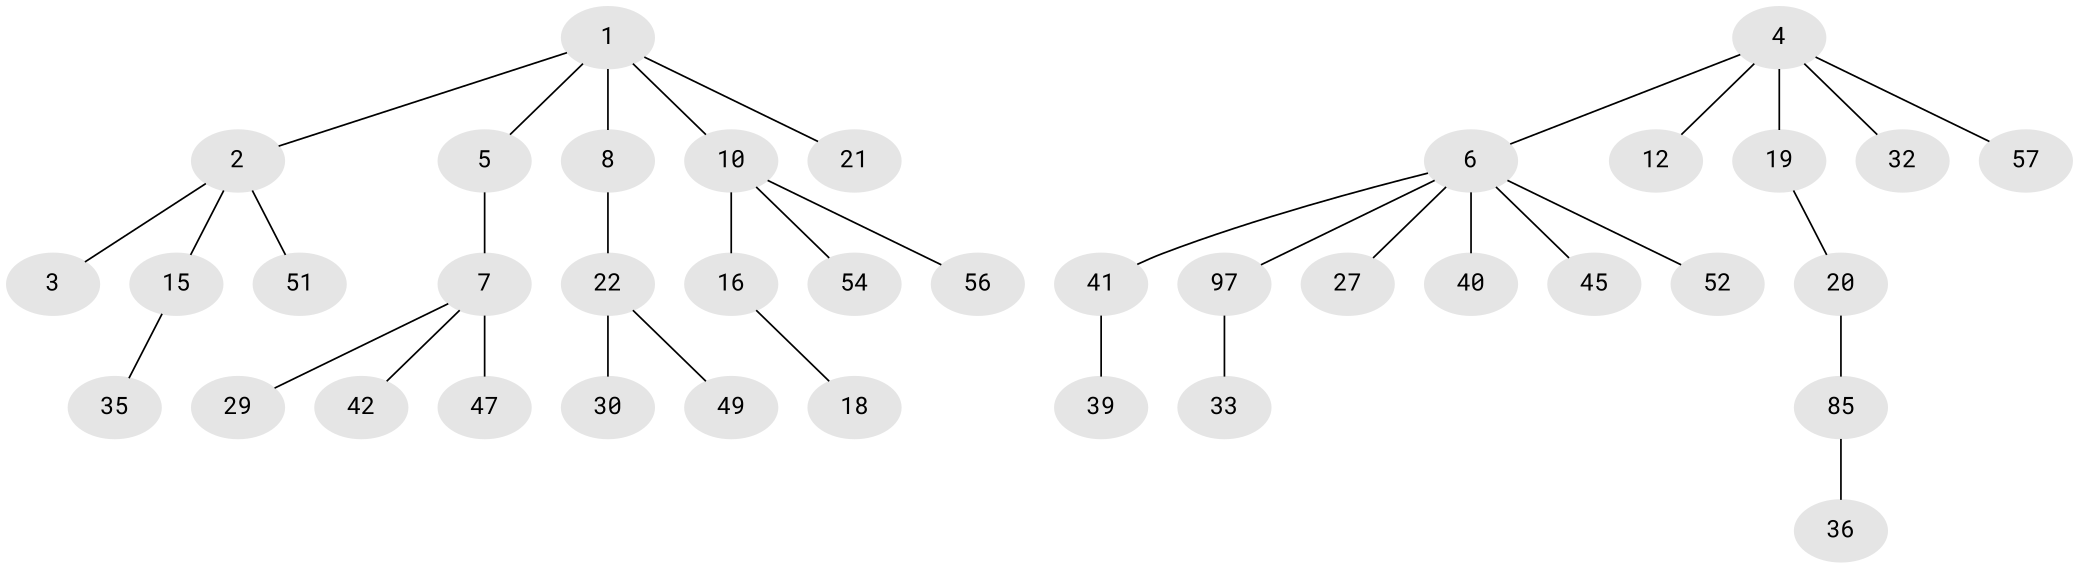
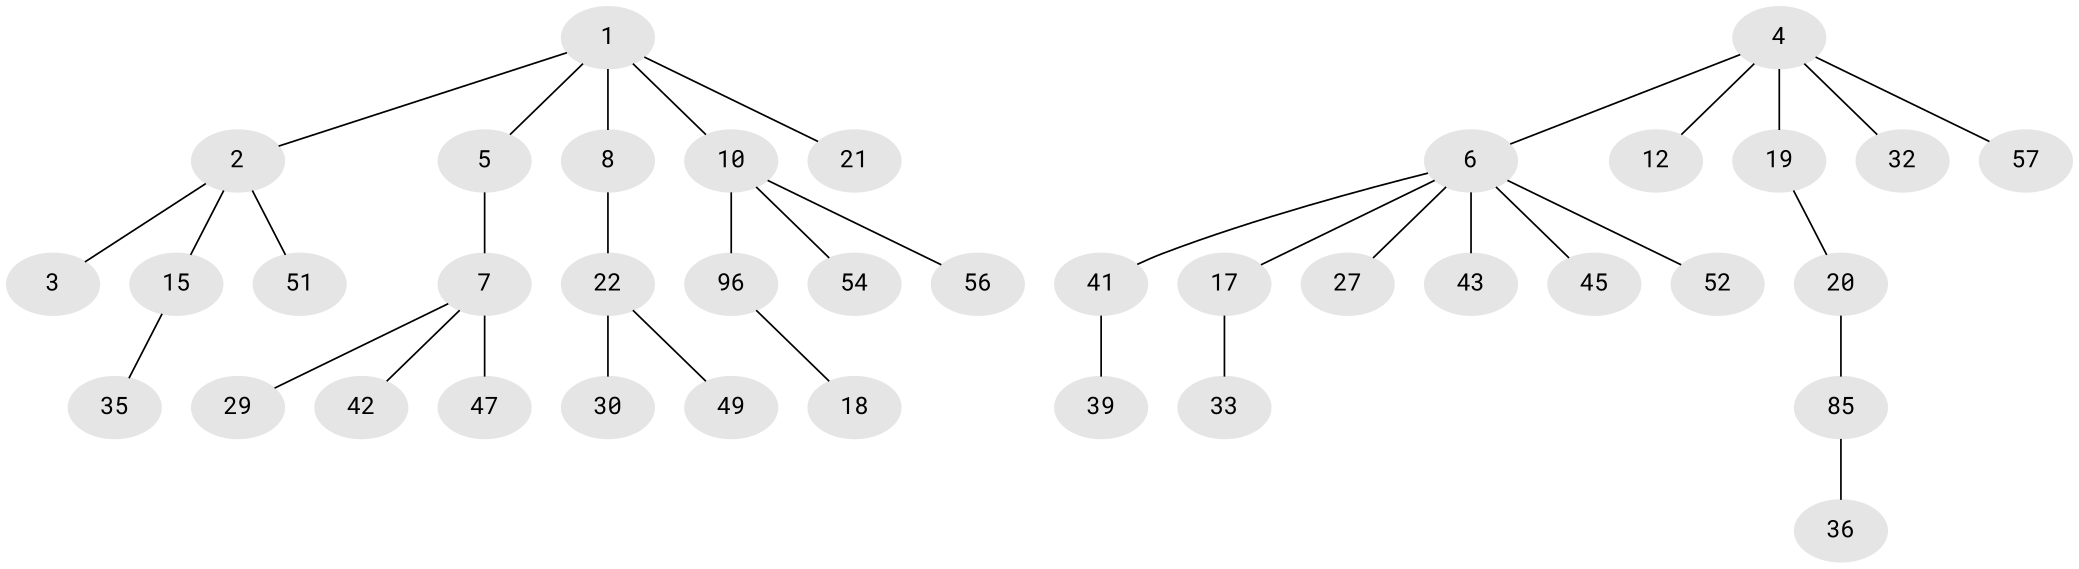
(731, 284) -> (731, 284)
(1224, 284) -> (1224, 284)
(1471, 284) -> (1471, 284)
